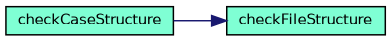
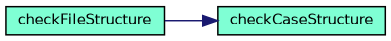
(192, 21) -> (184, 21)
